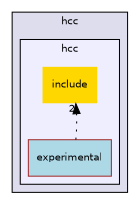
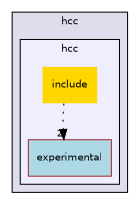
(77, 127) -> (63, 117)
